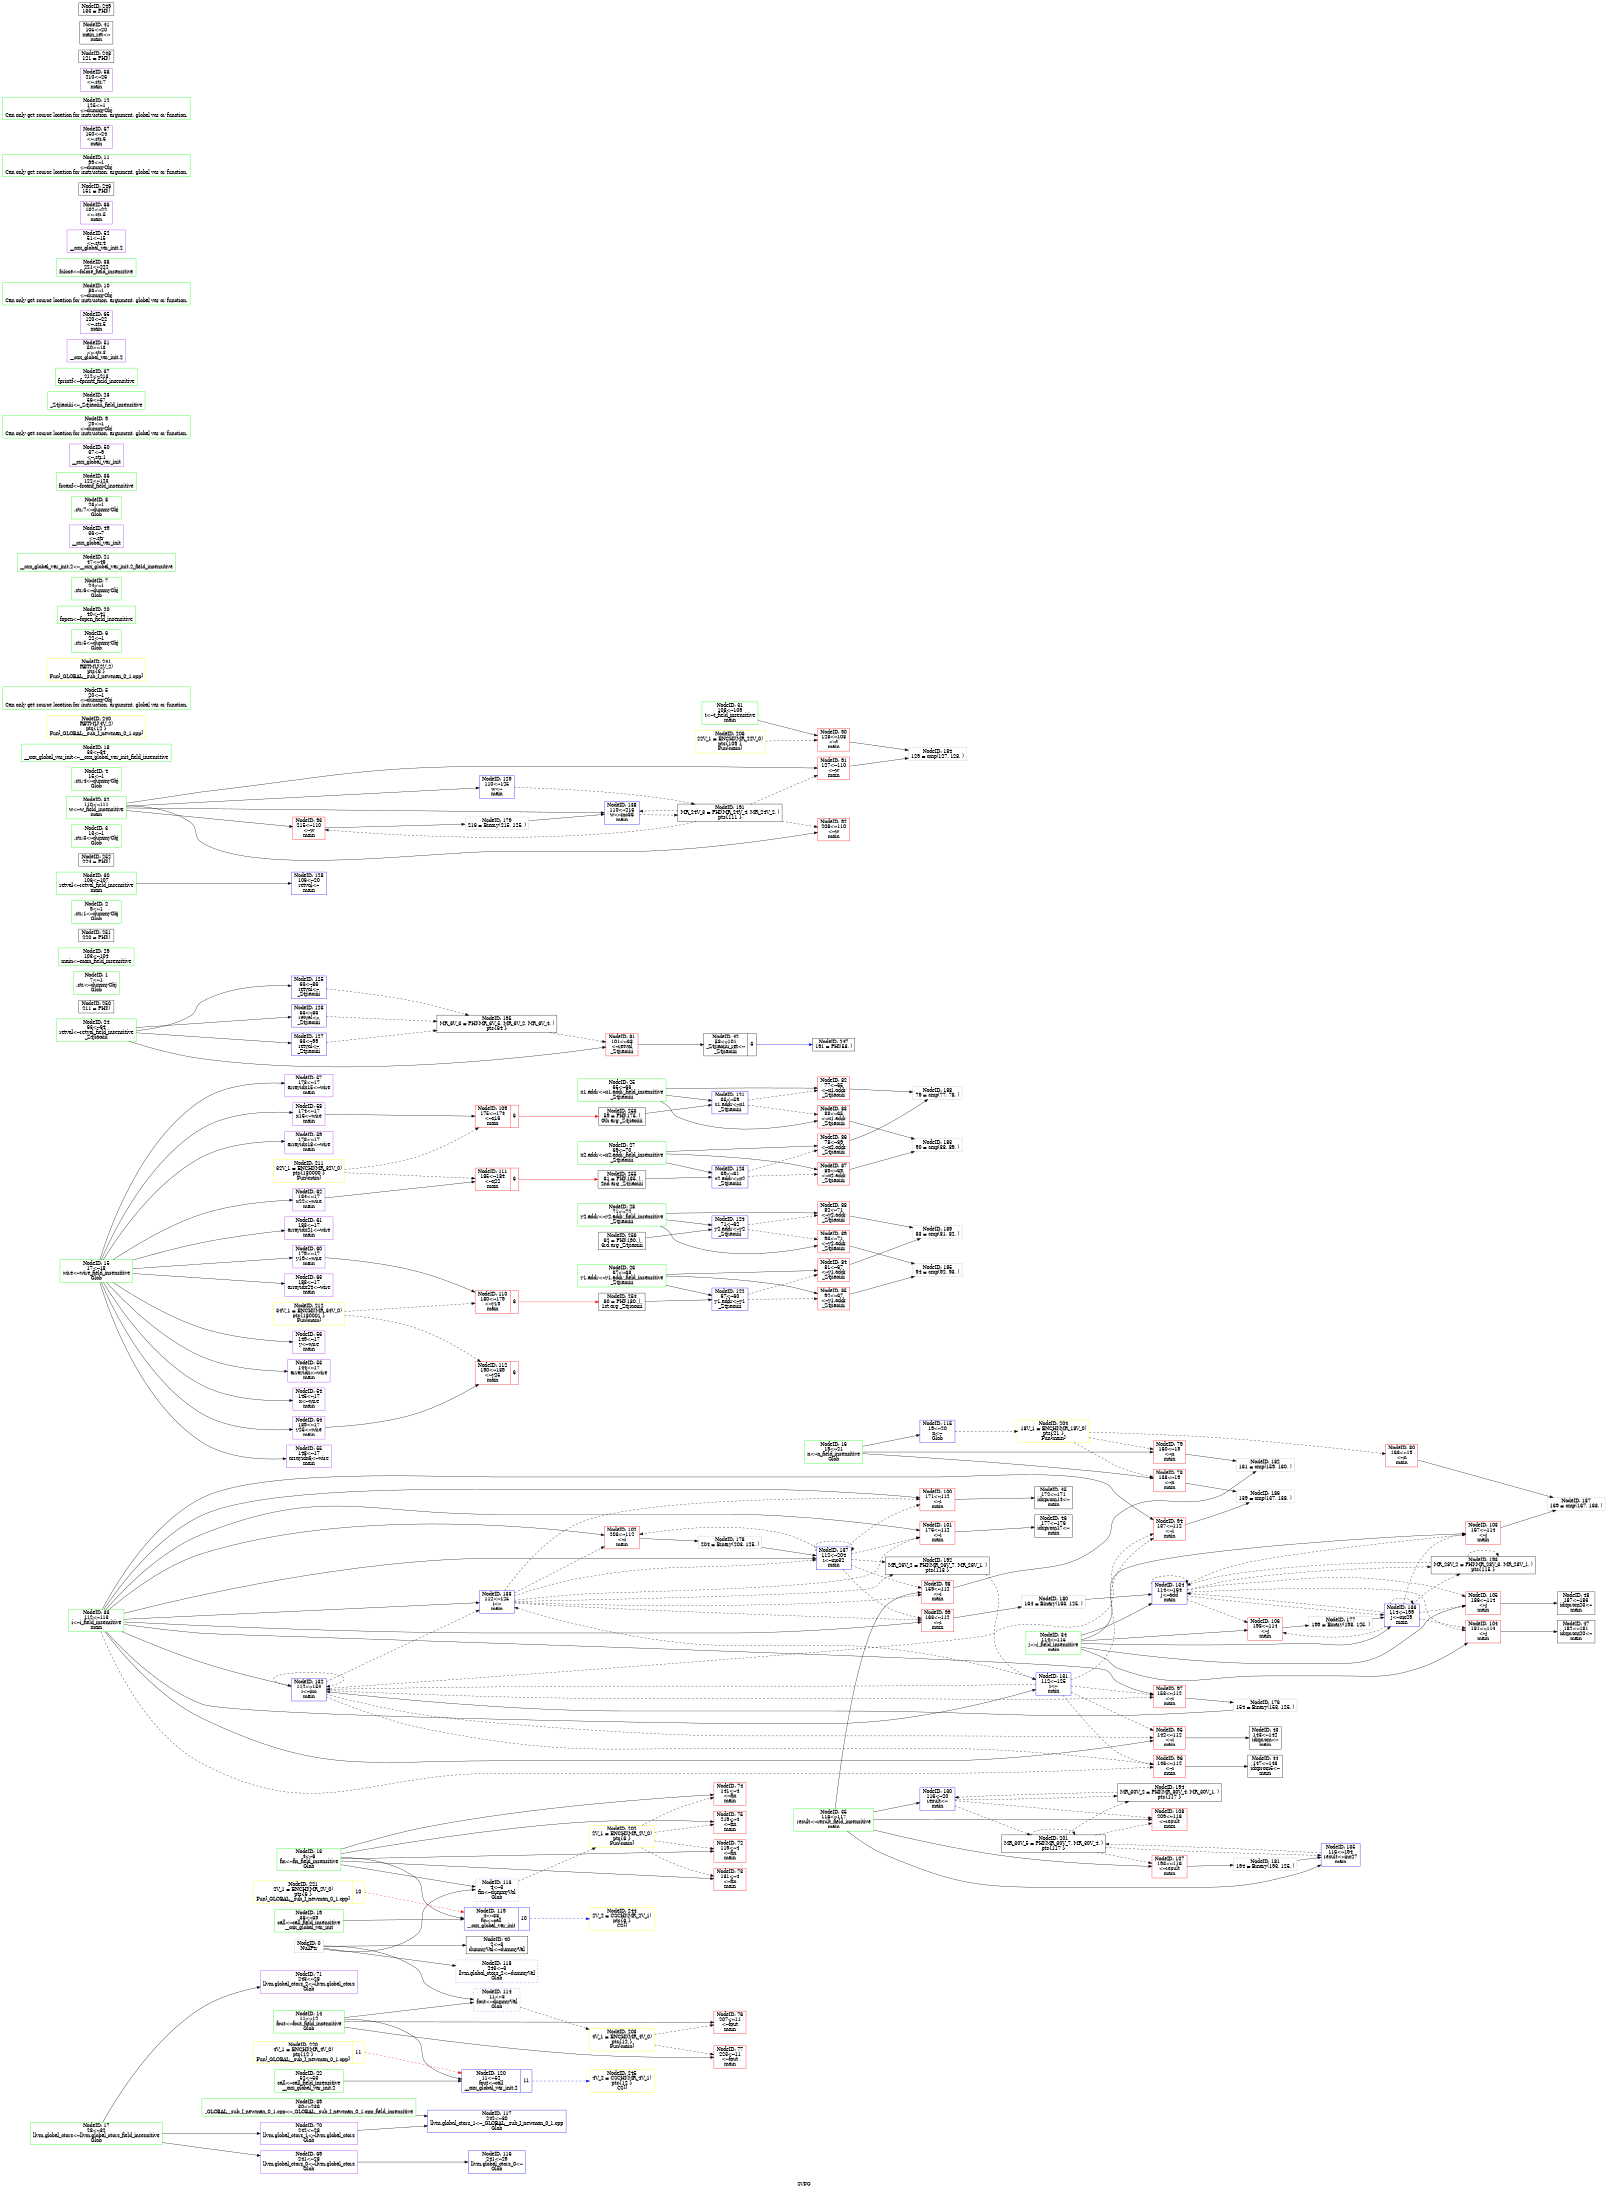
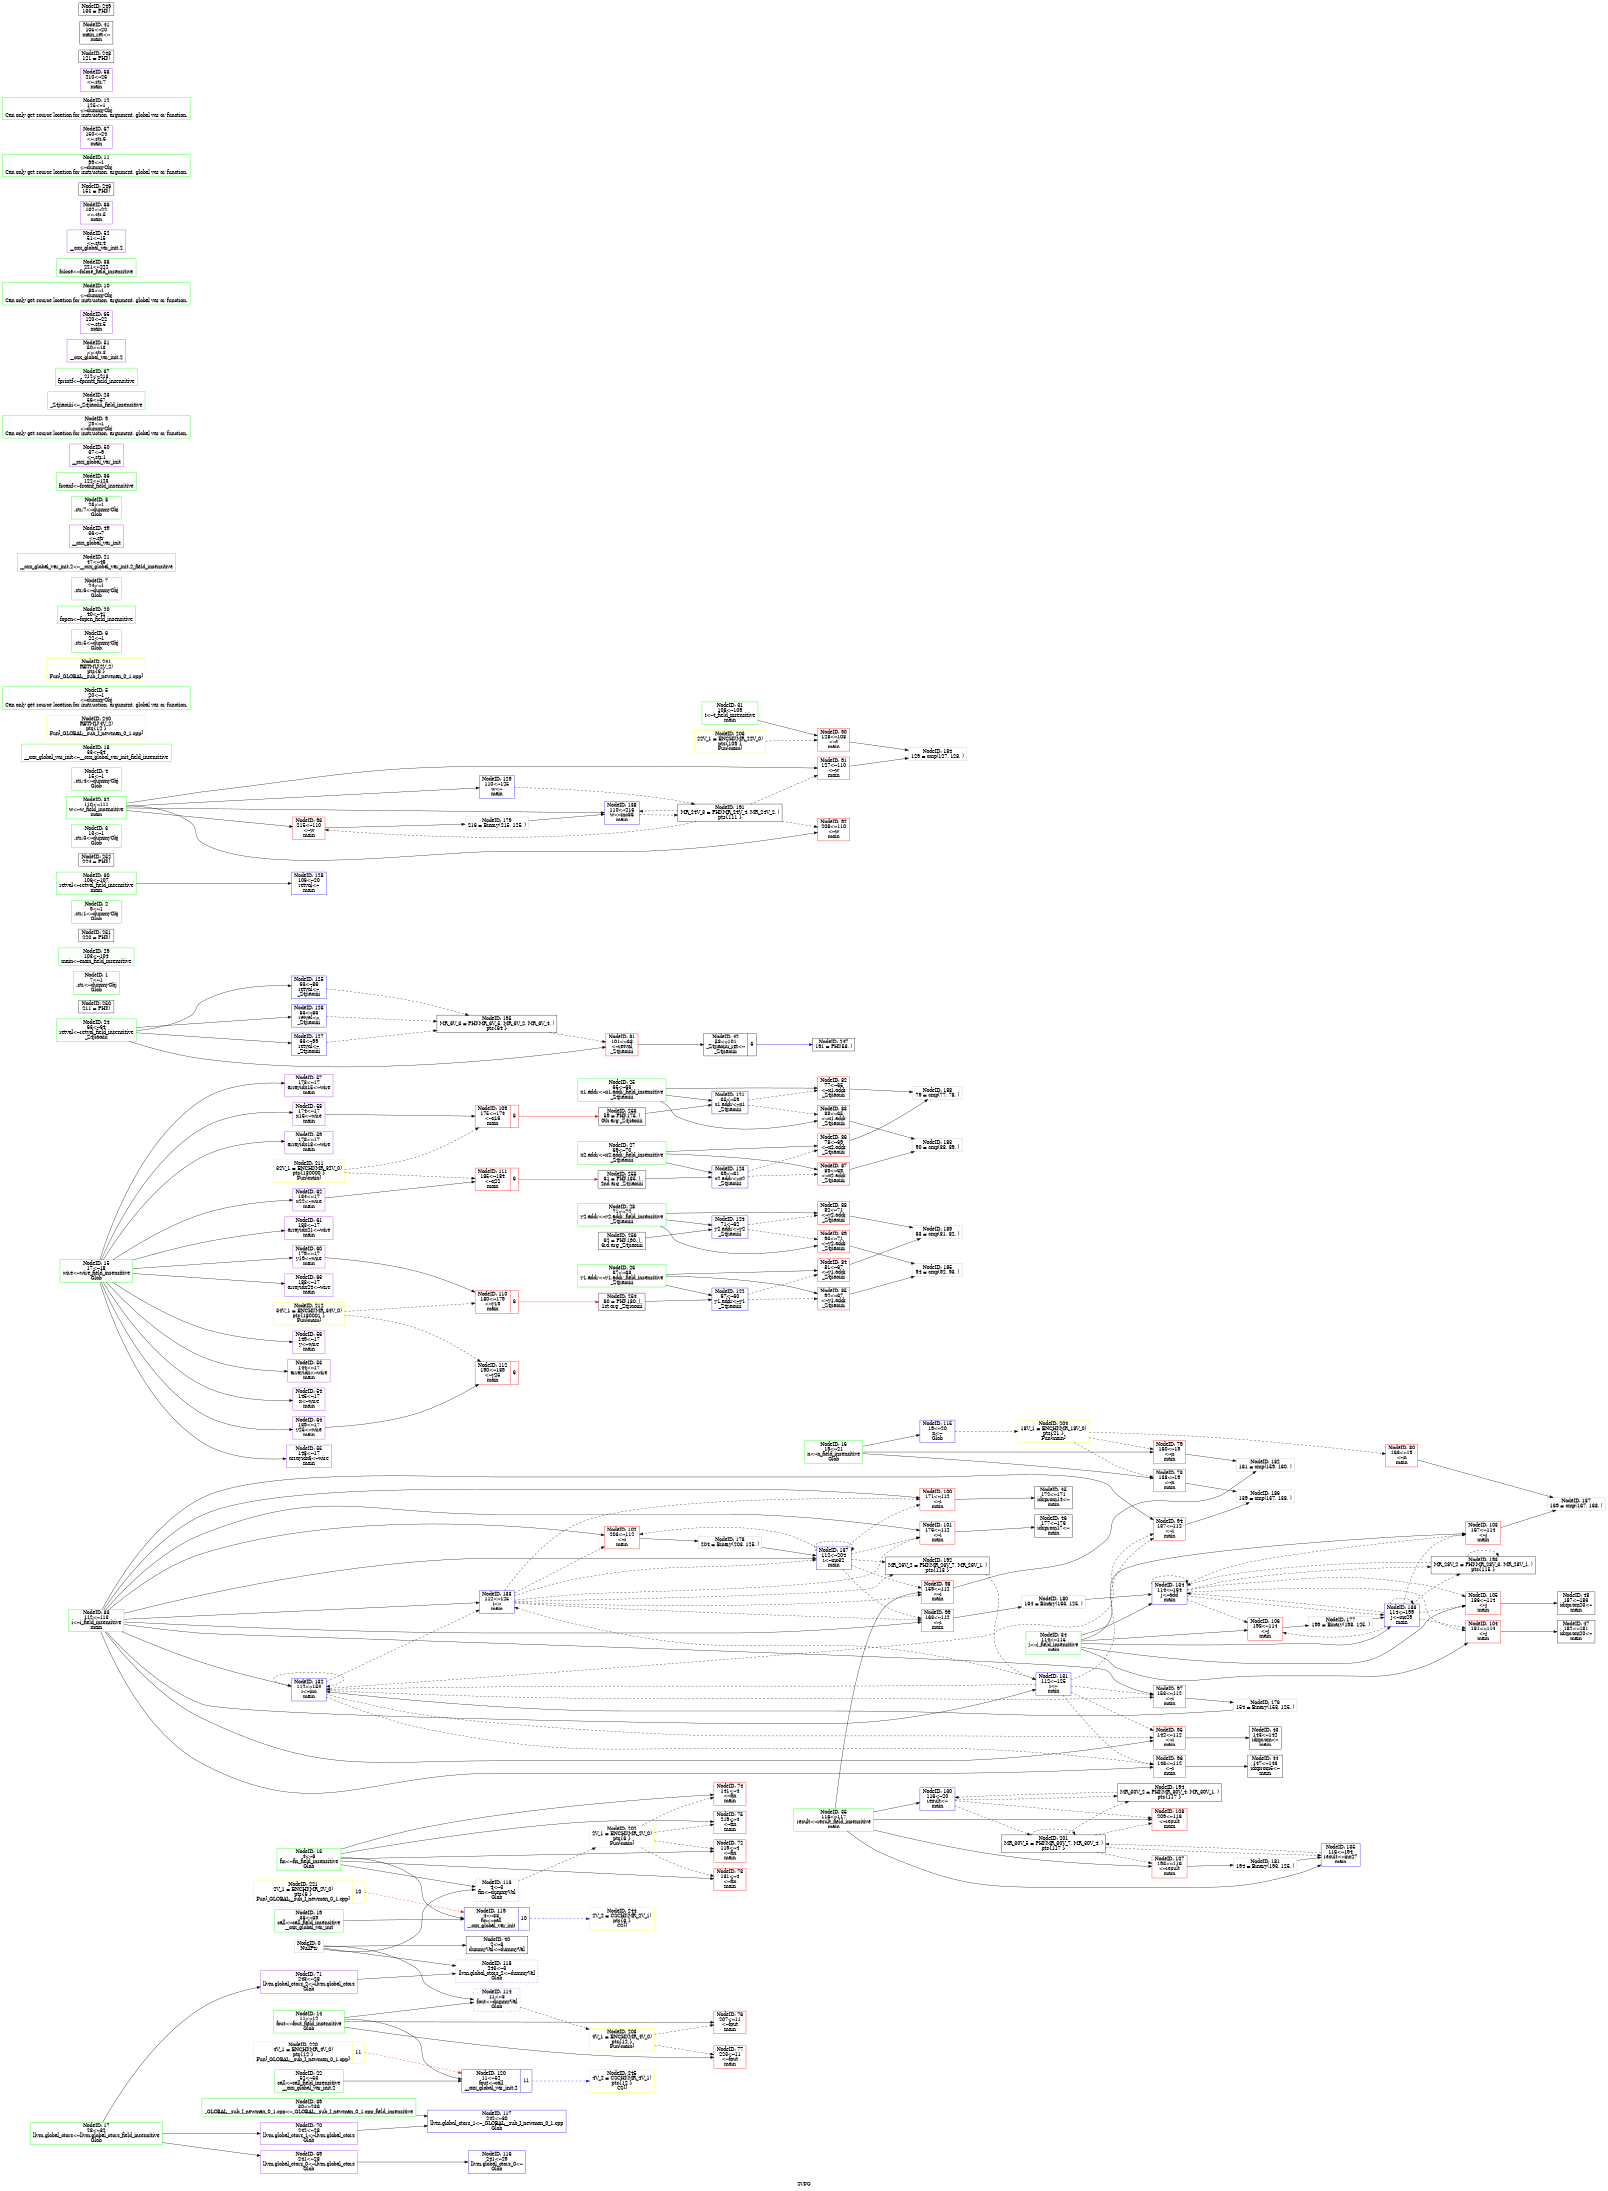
(588, 1773) -> (588, 1773)
none -> (405, 1977)
